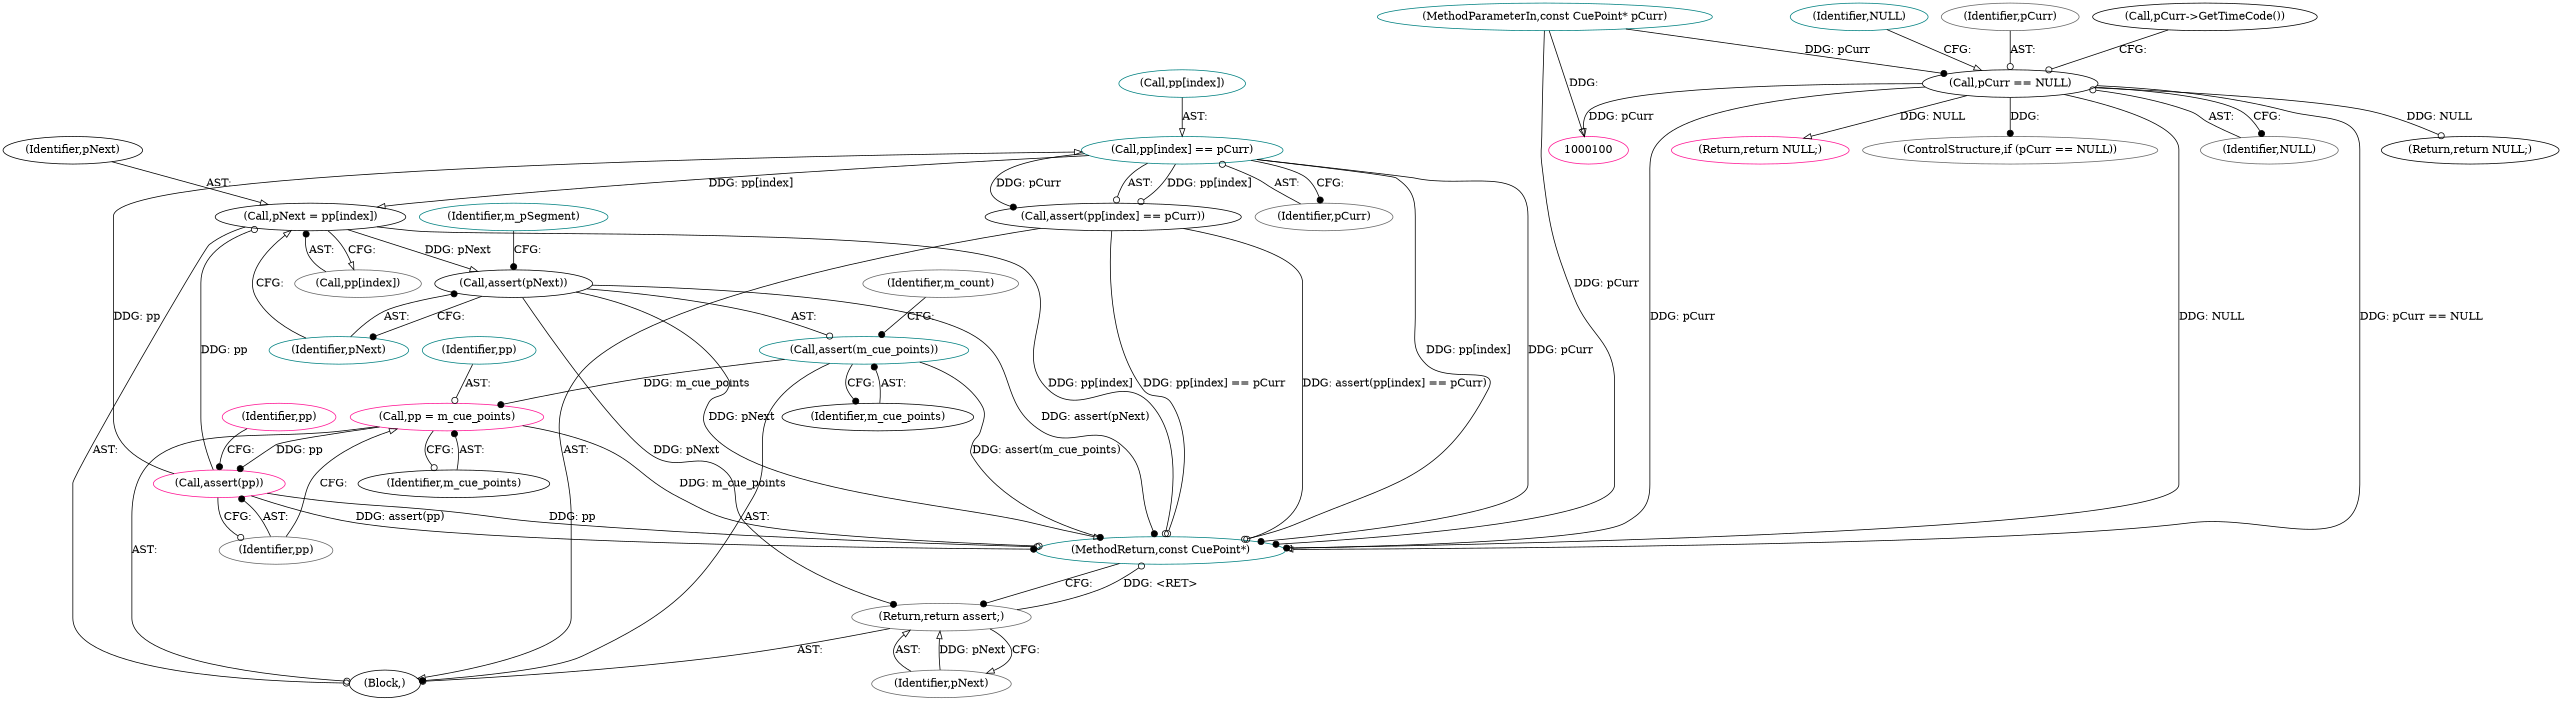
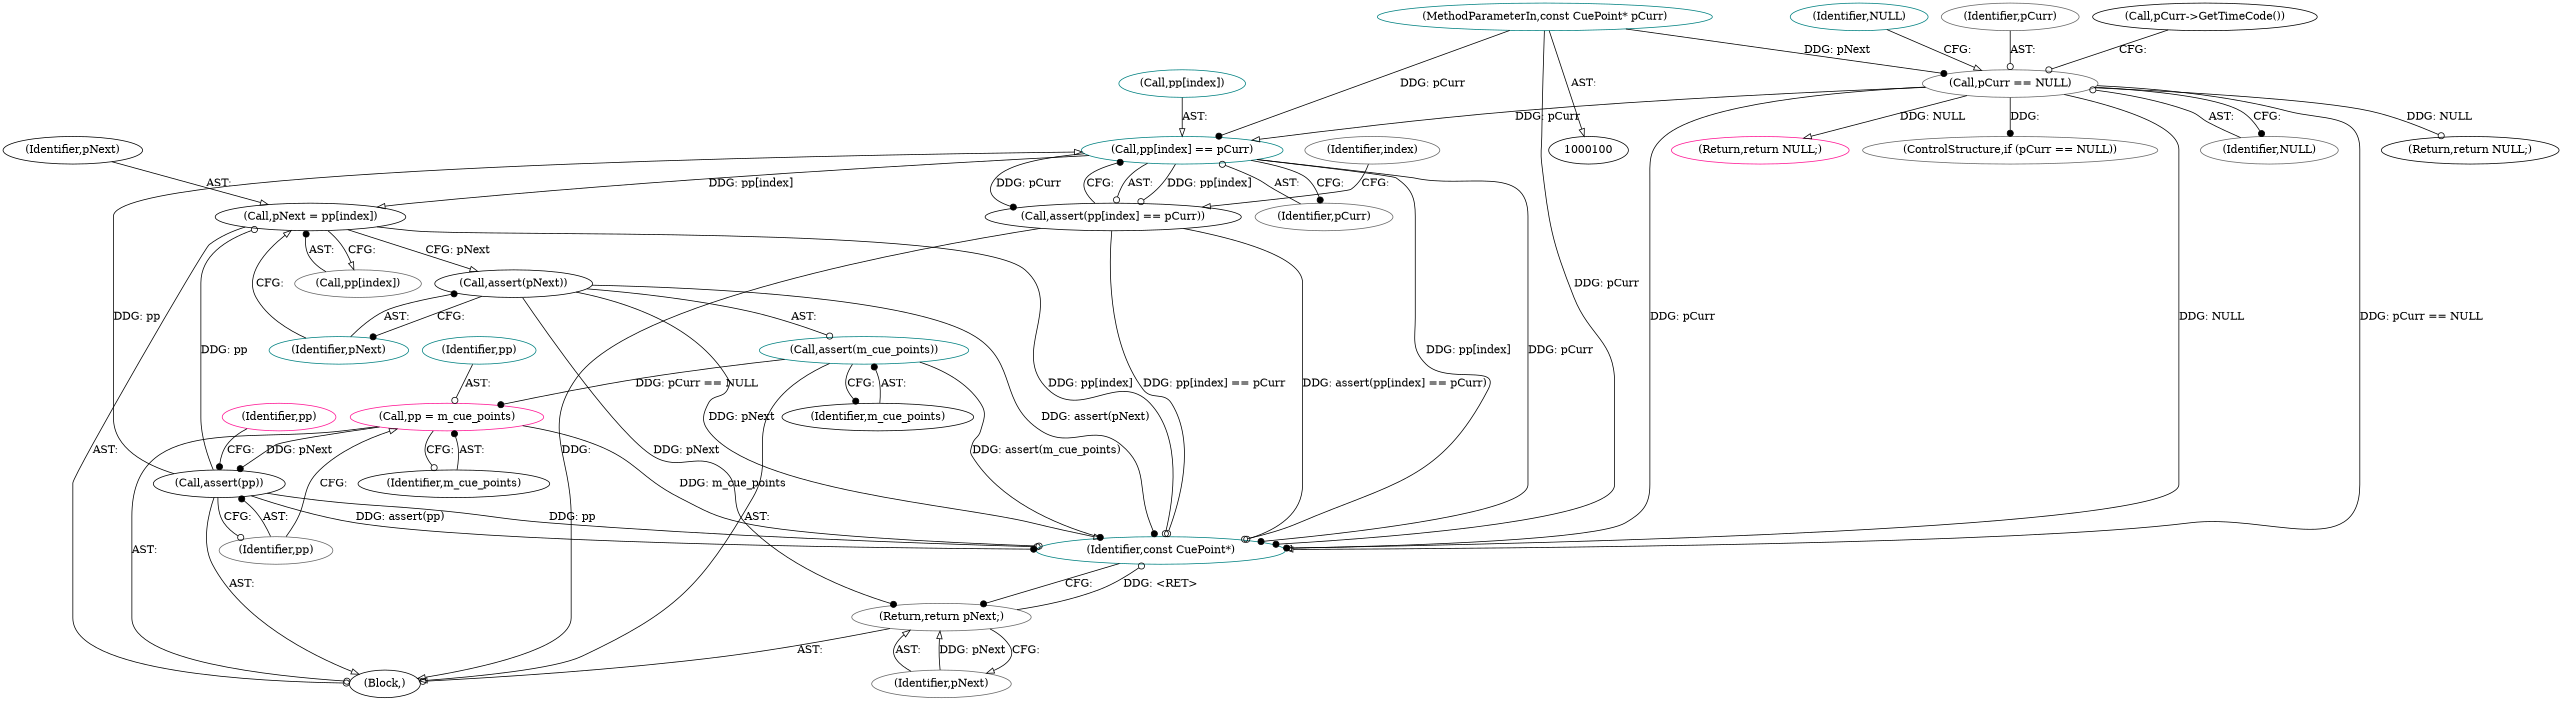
(1837, 50) -> (1837, 50)
none -> (1366, 83)
(1585, 84) -> (1585, 84)
(2010, 84) -> (2010, 84)
(1745, 87) -> (1592, 105)
none -> (1372, 150)
(1589, 150) -> (1589, 150)
none -> (1088, 176)
(514, 217) -> none
(458, 250) -> (458, 250)
(941, 284) -> none
(697, 384) -> (697, 384)
(299, 450) -> (299, 450)
(578, 450) -> (578, 450)
(219, 484) -> (219, 484)
(1161, 550) -> (1161, 550)
(686, 591) -> (686, 591)
none -> (246, 607)
(941, 617) -> (941, 617)
